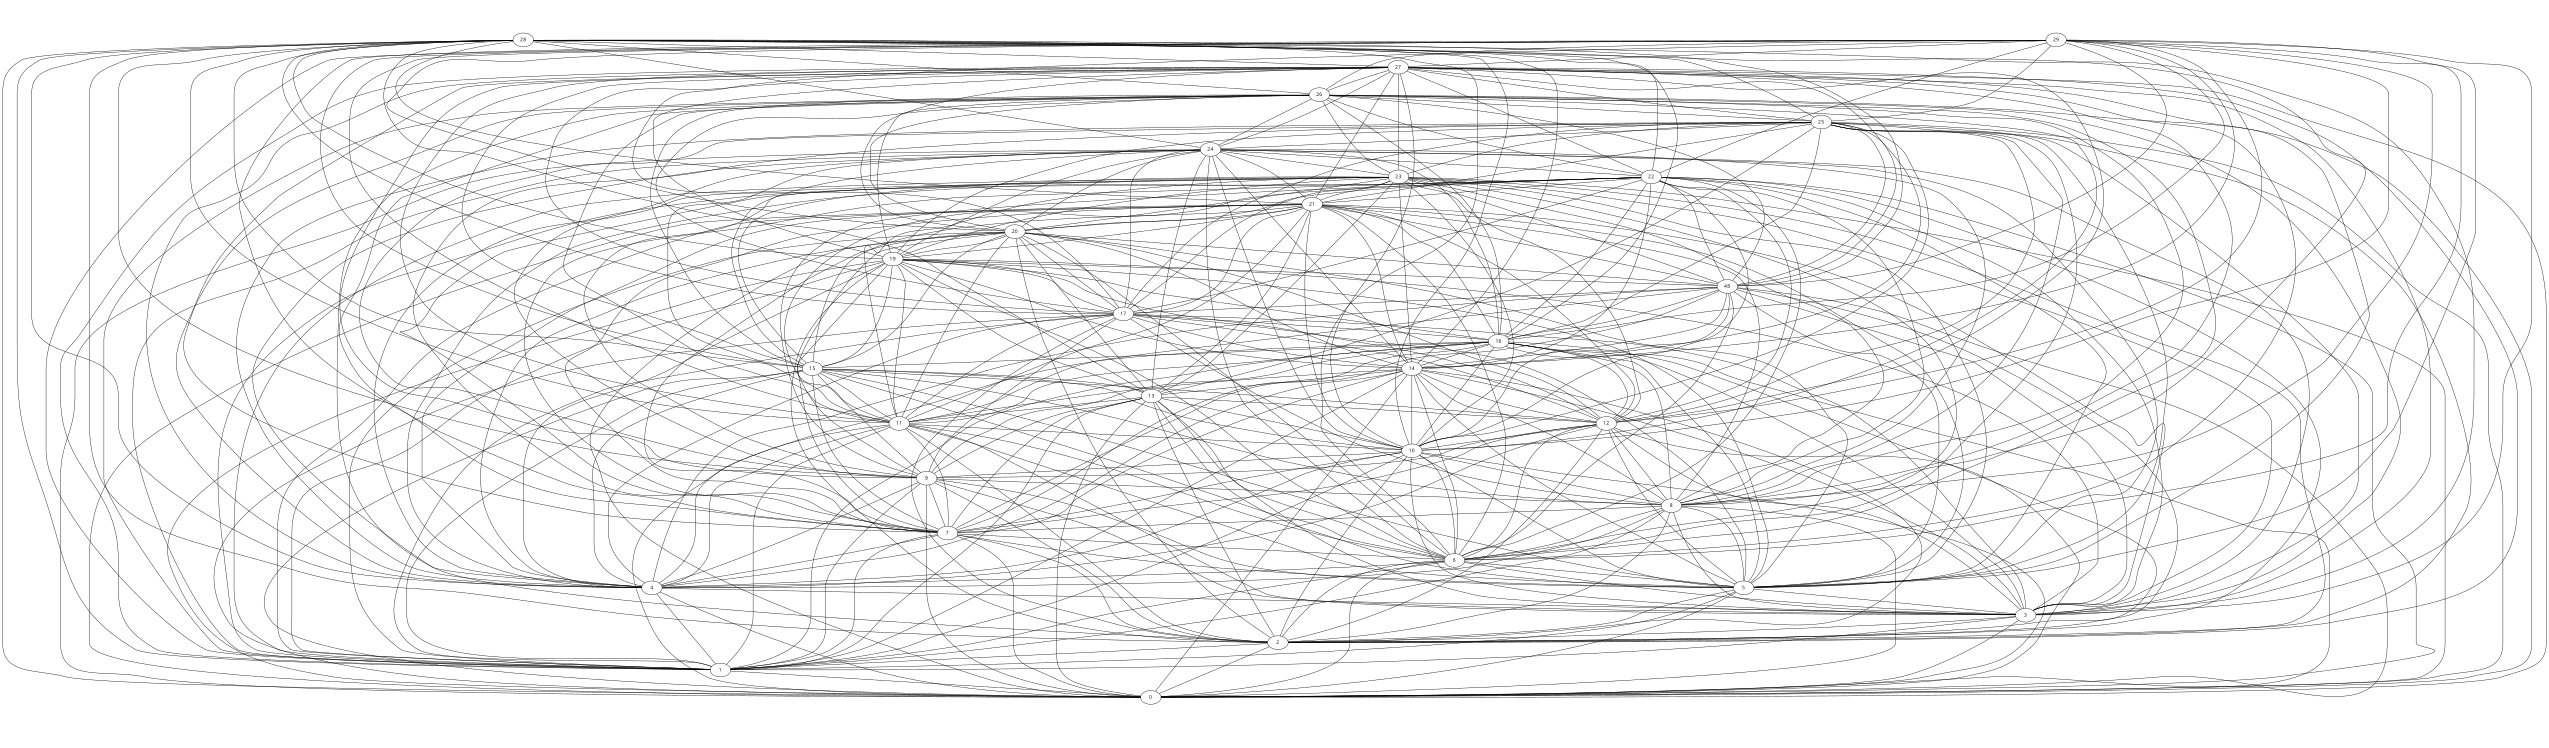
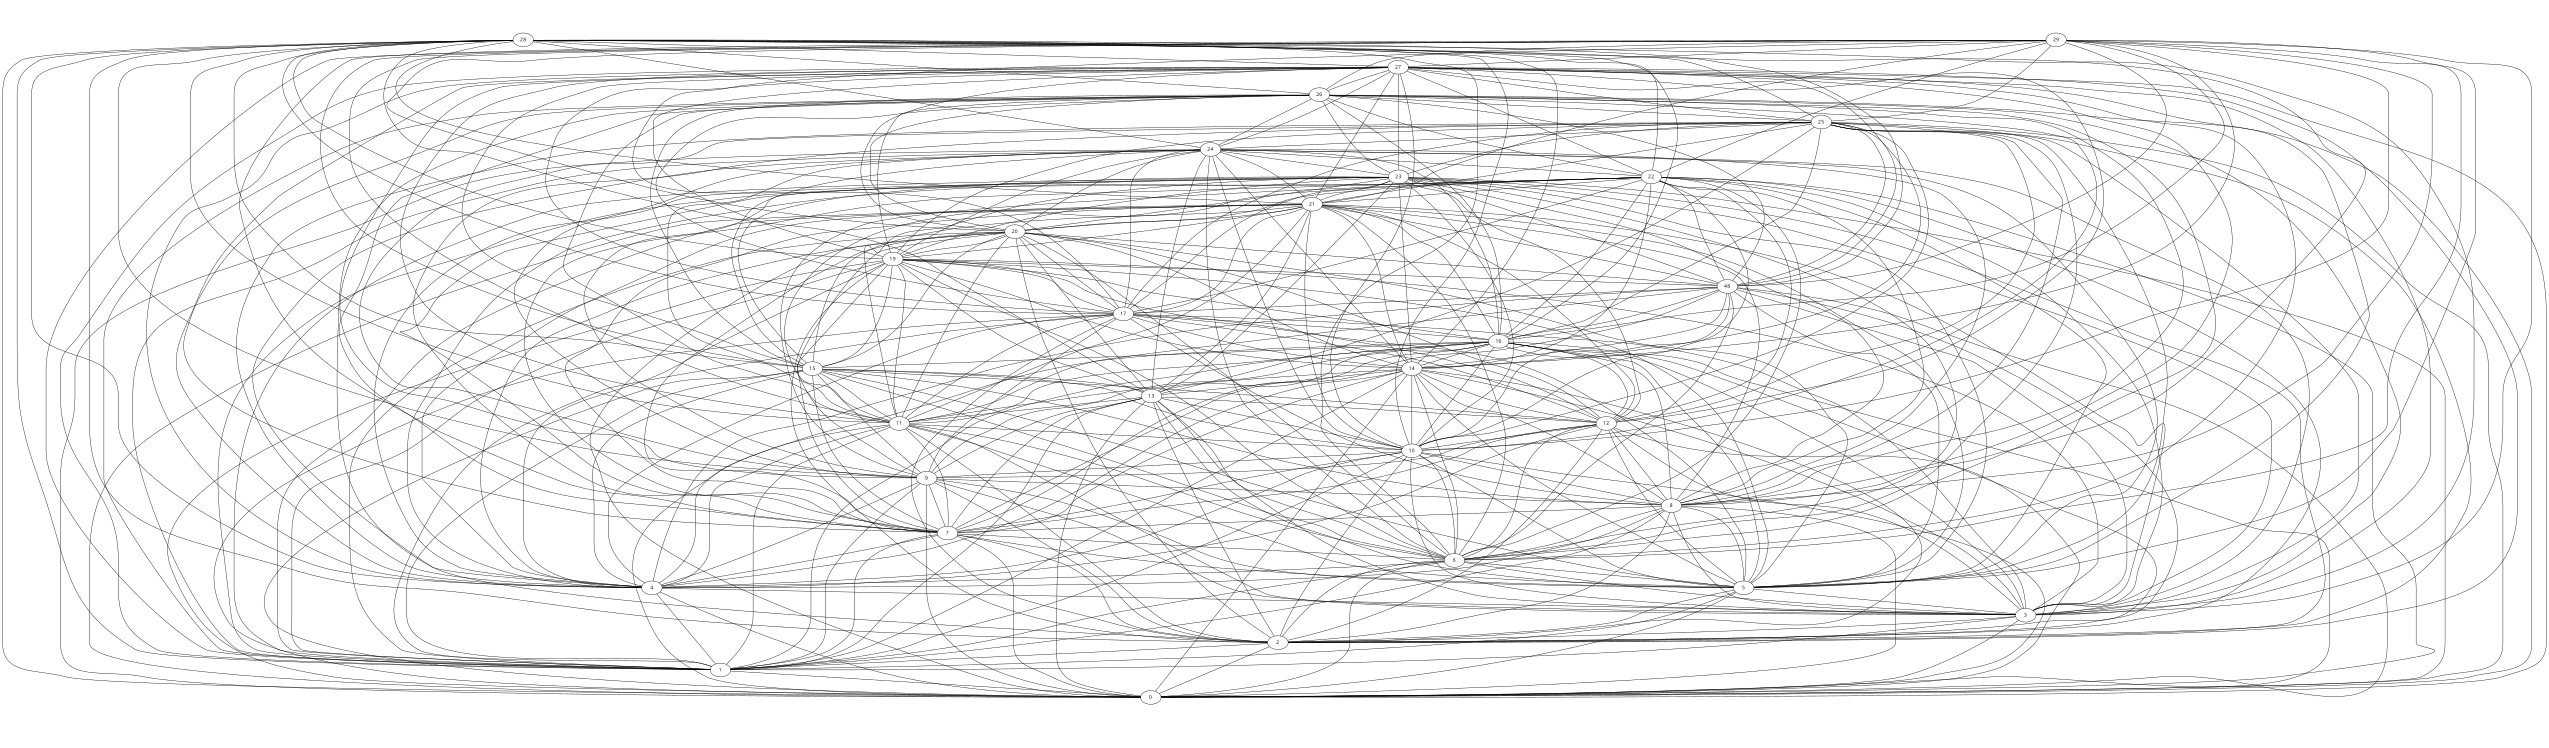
(2128, 315) -> (1716, 95)
none -> (1286, 385)
